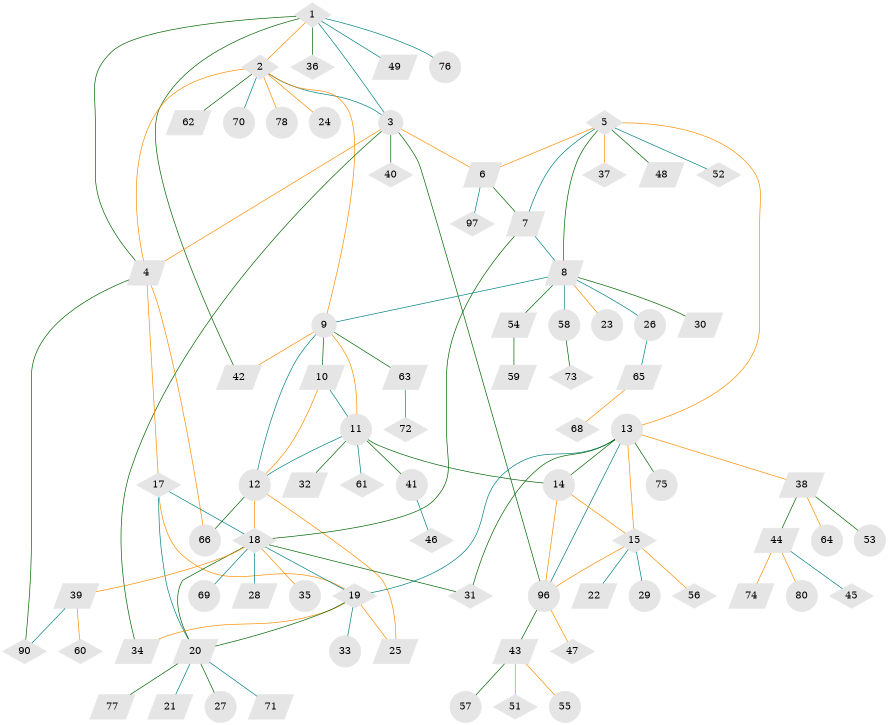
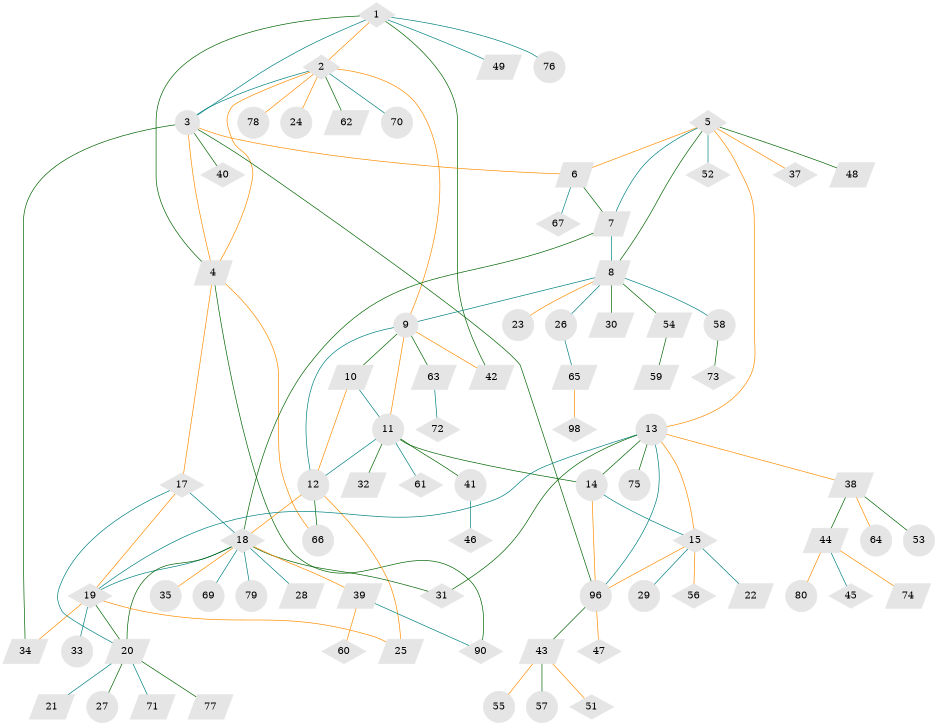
(312, 67) -> none
(472, 224) -> (558, 224)
(577, 430) -> (575, 430)
(598, 514) -> (643, 516)
none -> (251, 596)
